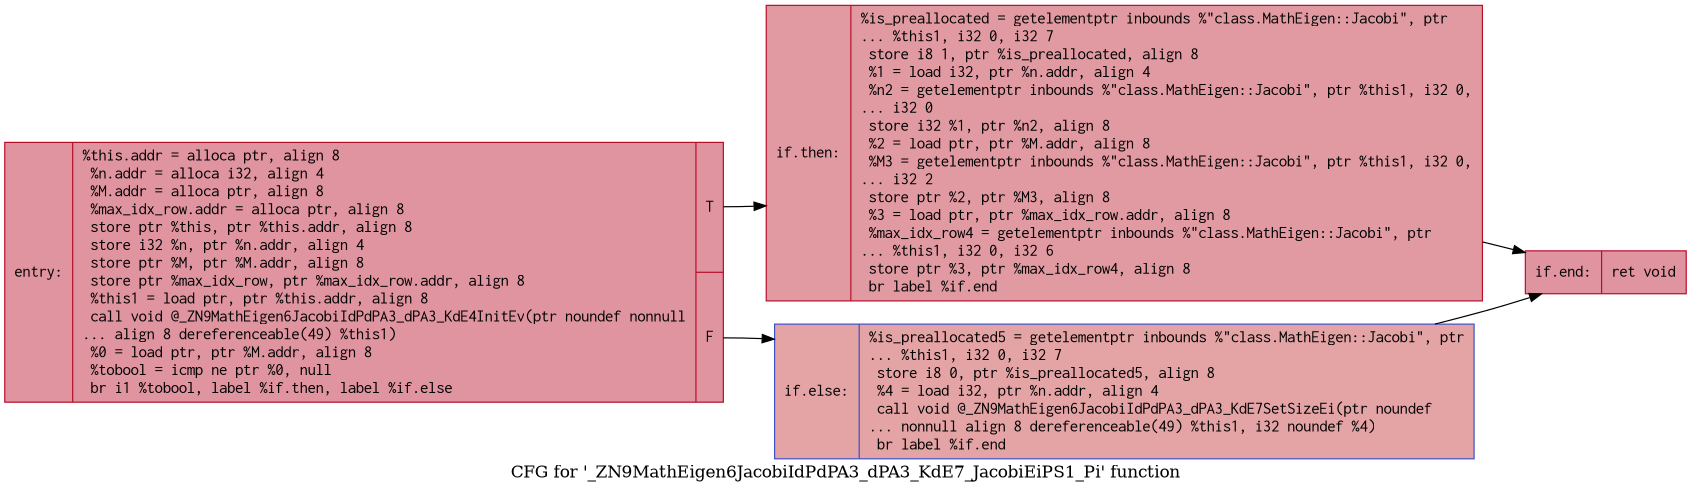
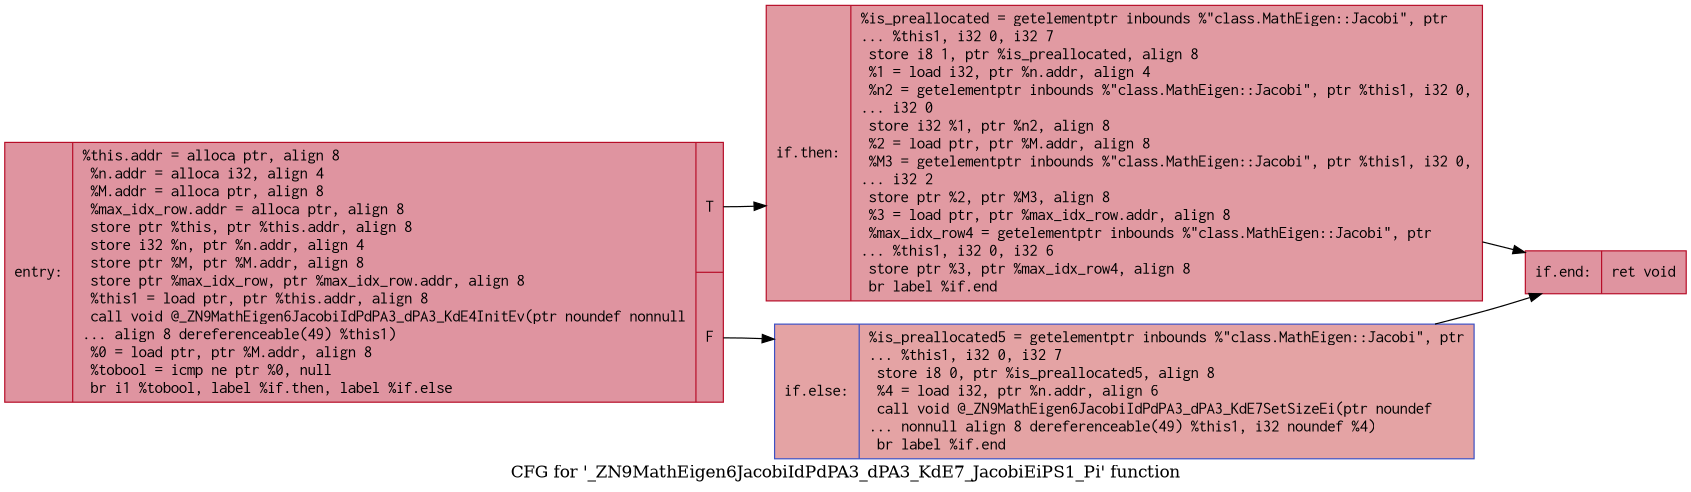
(1014, 391) -> (1014, 391)
